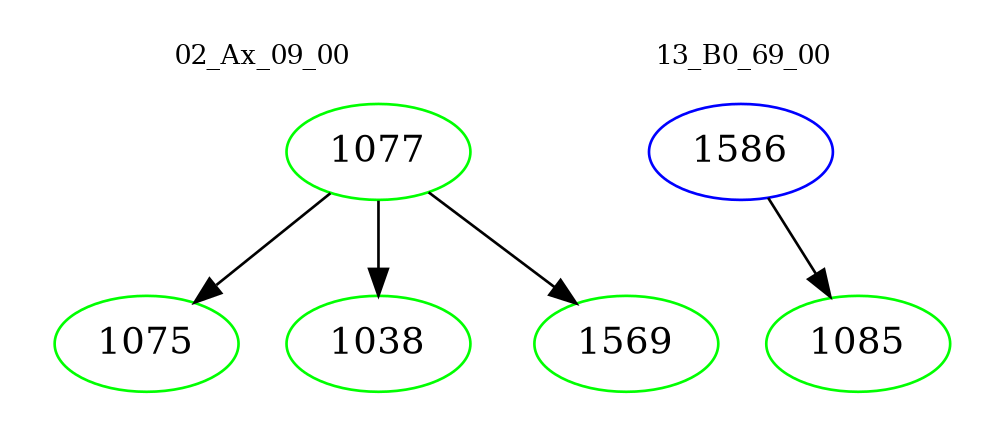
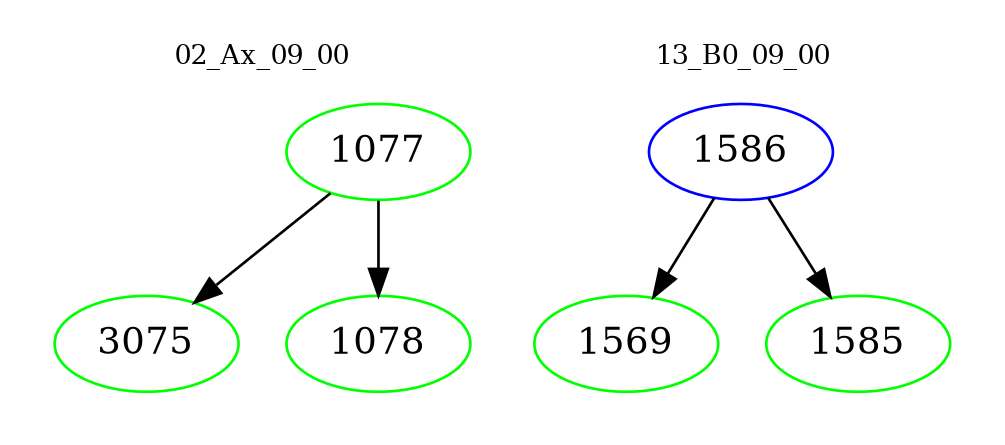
(744, 57) -> (744, 57)
(476, 228) -> (691, 236)
(147, 344) -> (147, 344)
(378, 344) -> (378, 344)
(858, 344) -> (858, 344)
